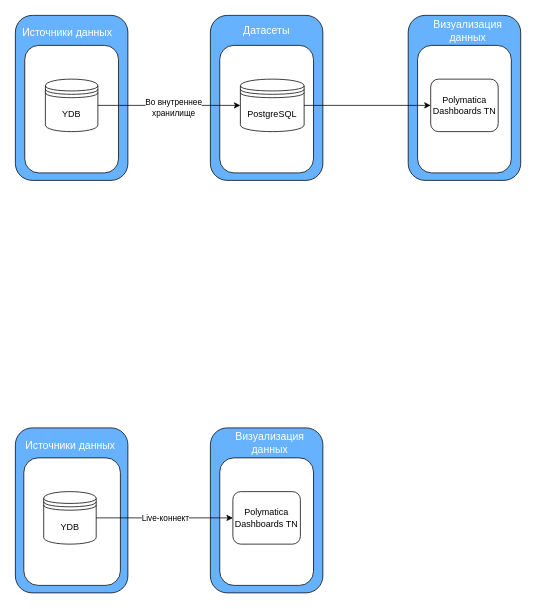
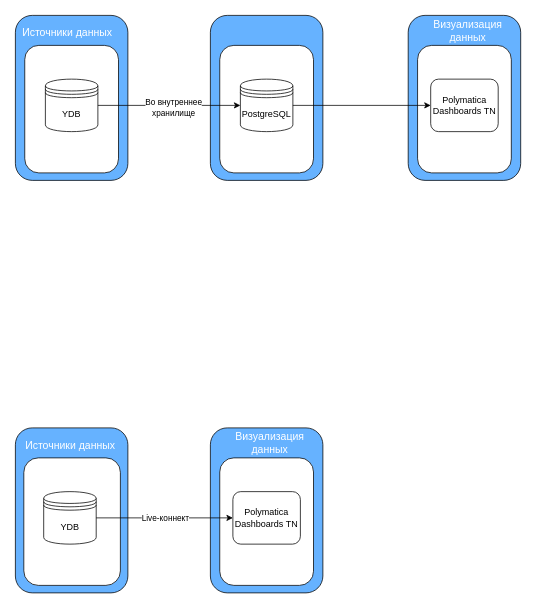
(267, 30) -> none
(272, 105) -> (267, 105)
